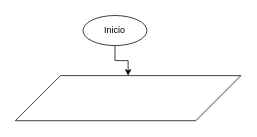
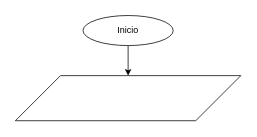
(115, 30) -> (128, 30)
